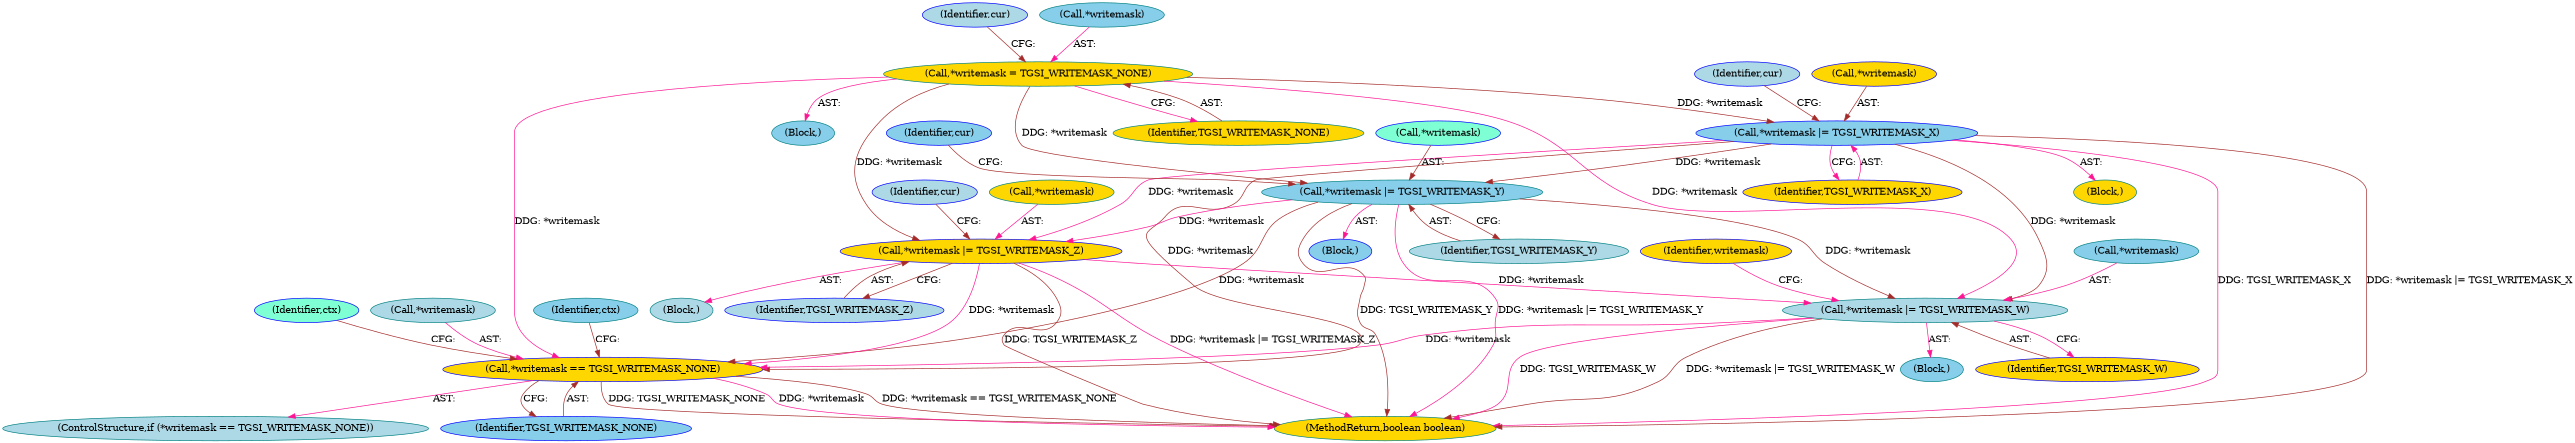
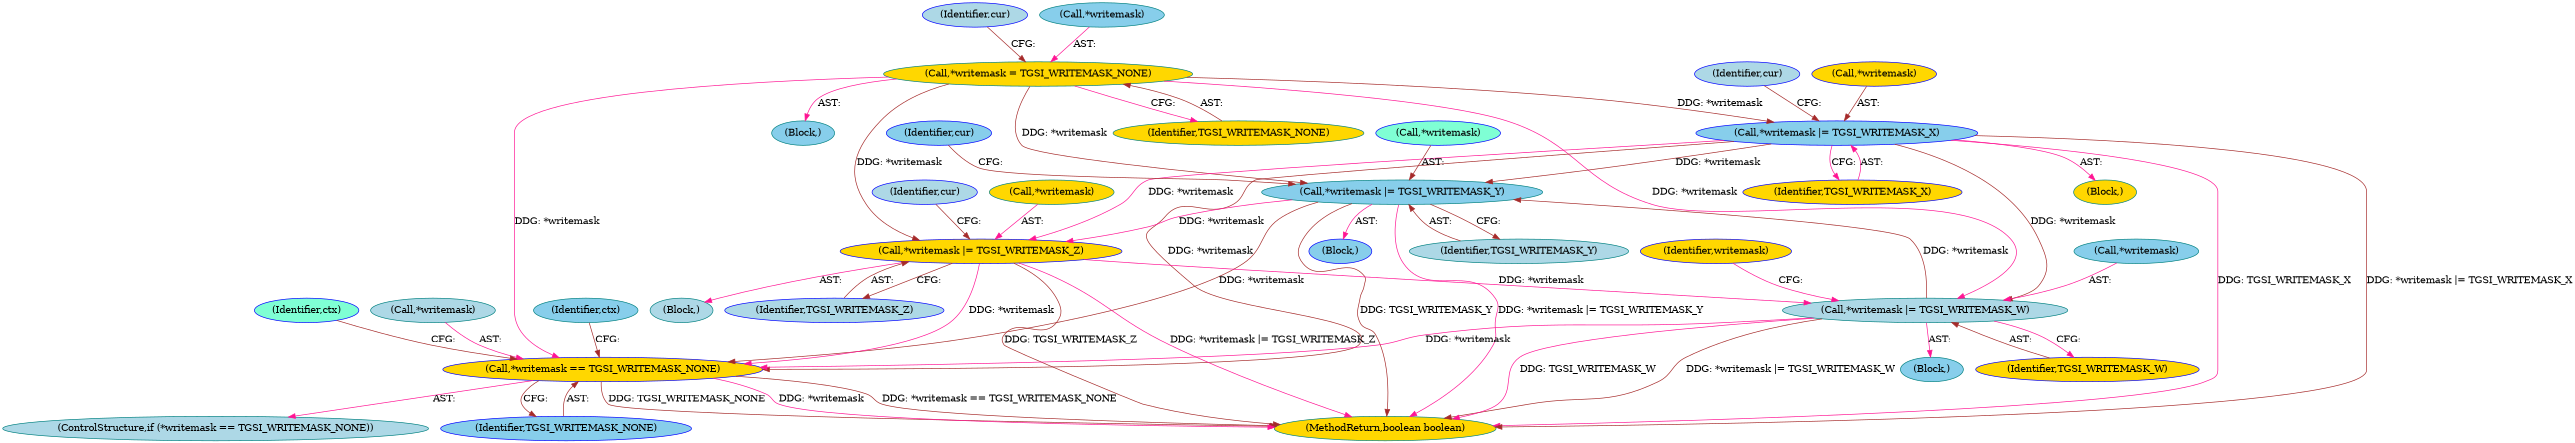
(1714, 219) -> (1748, 217)
